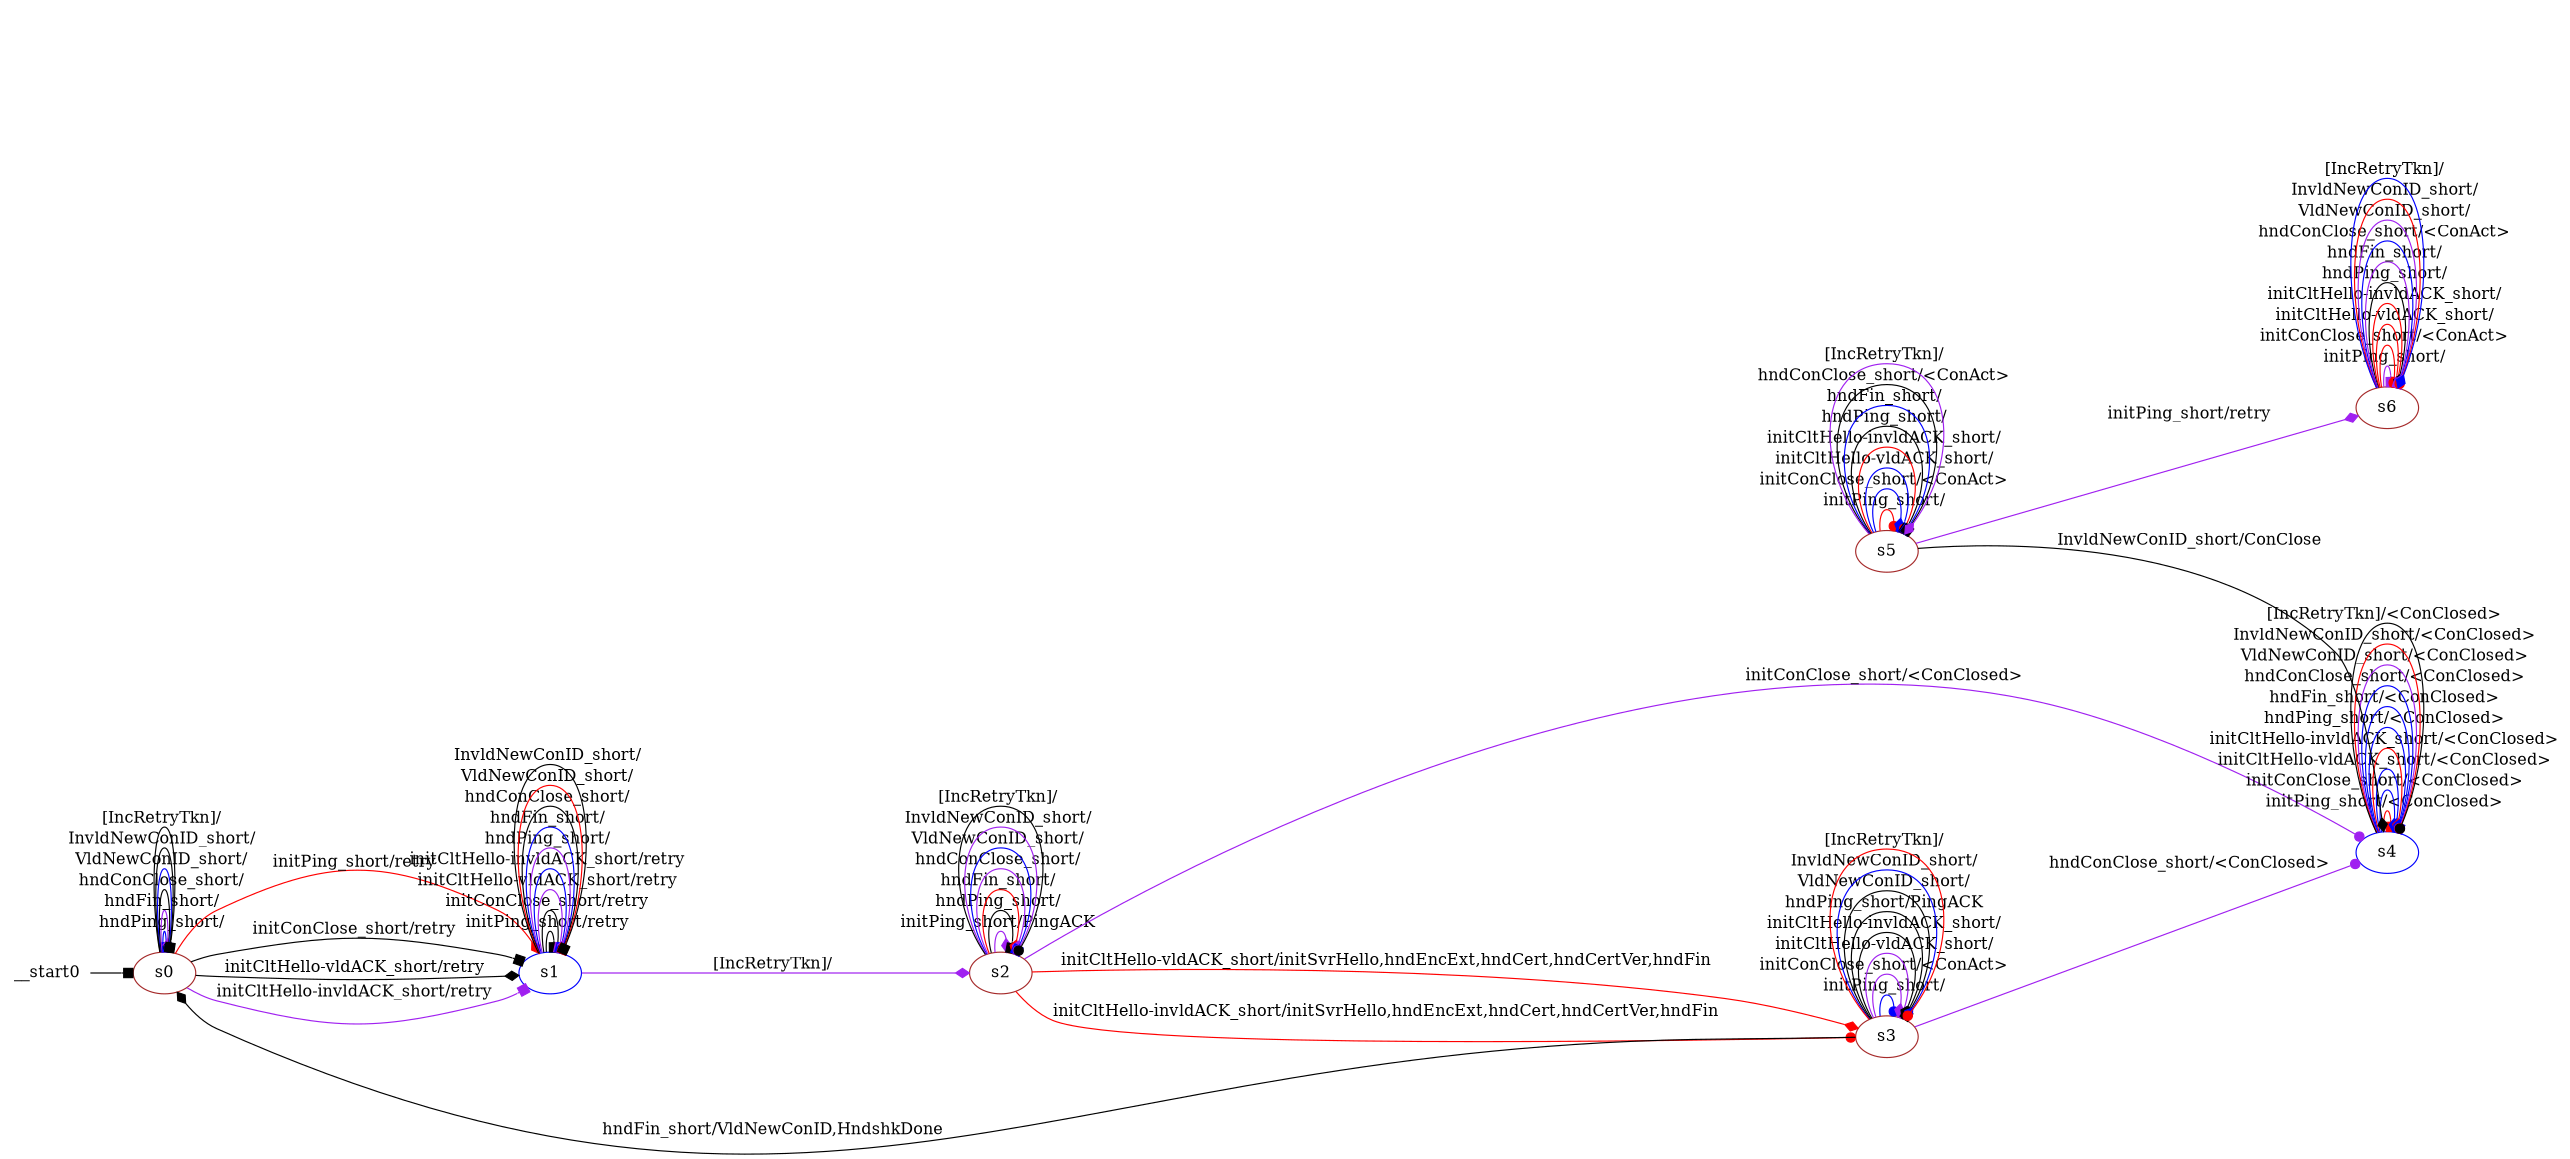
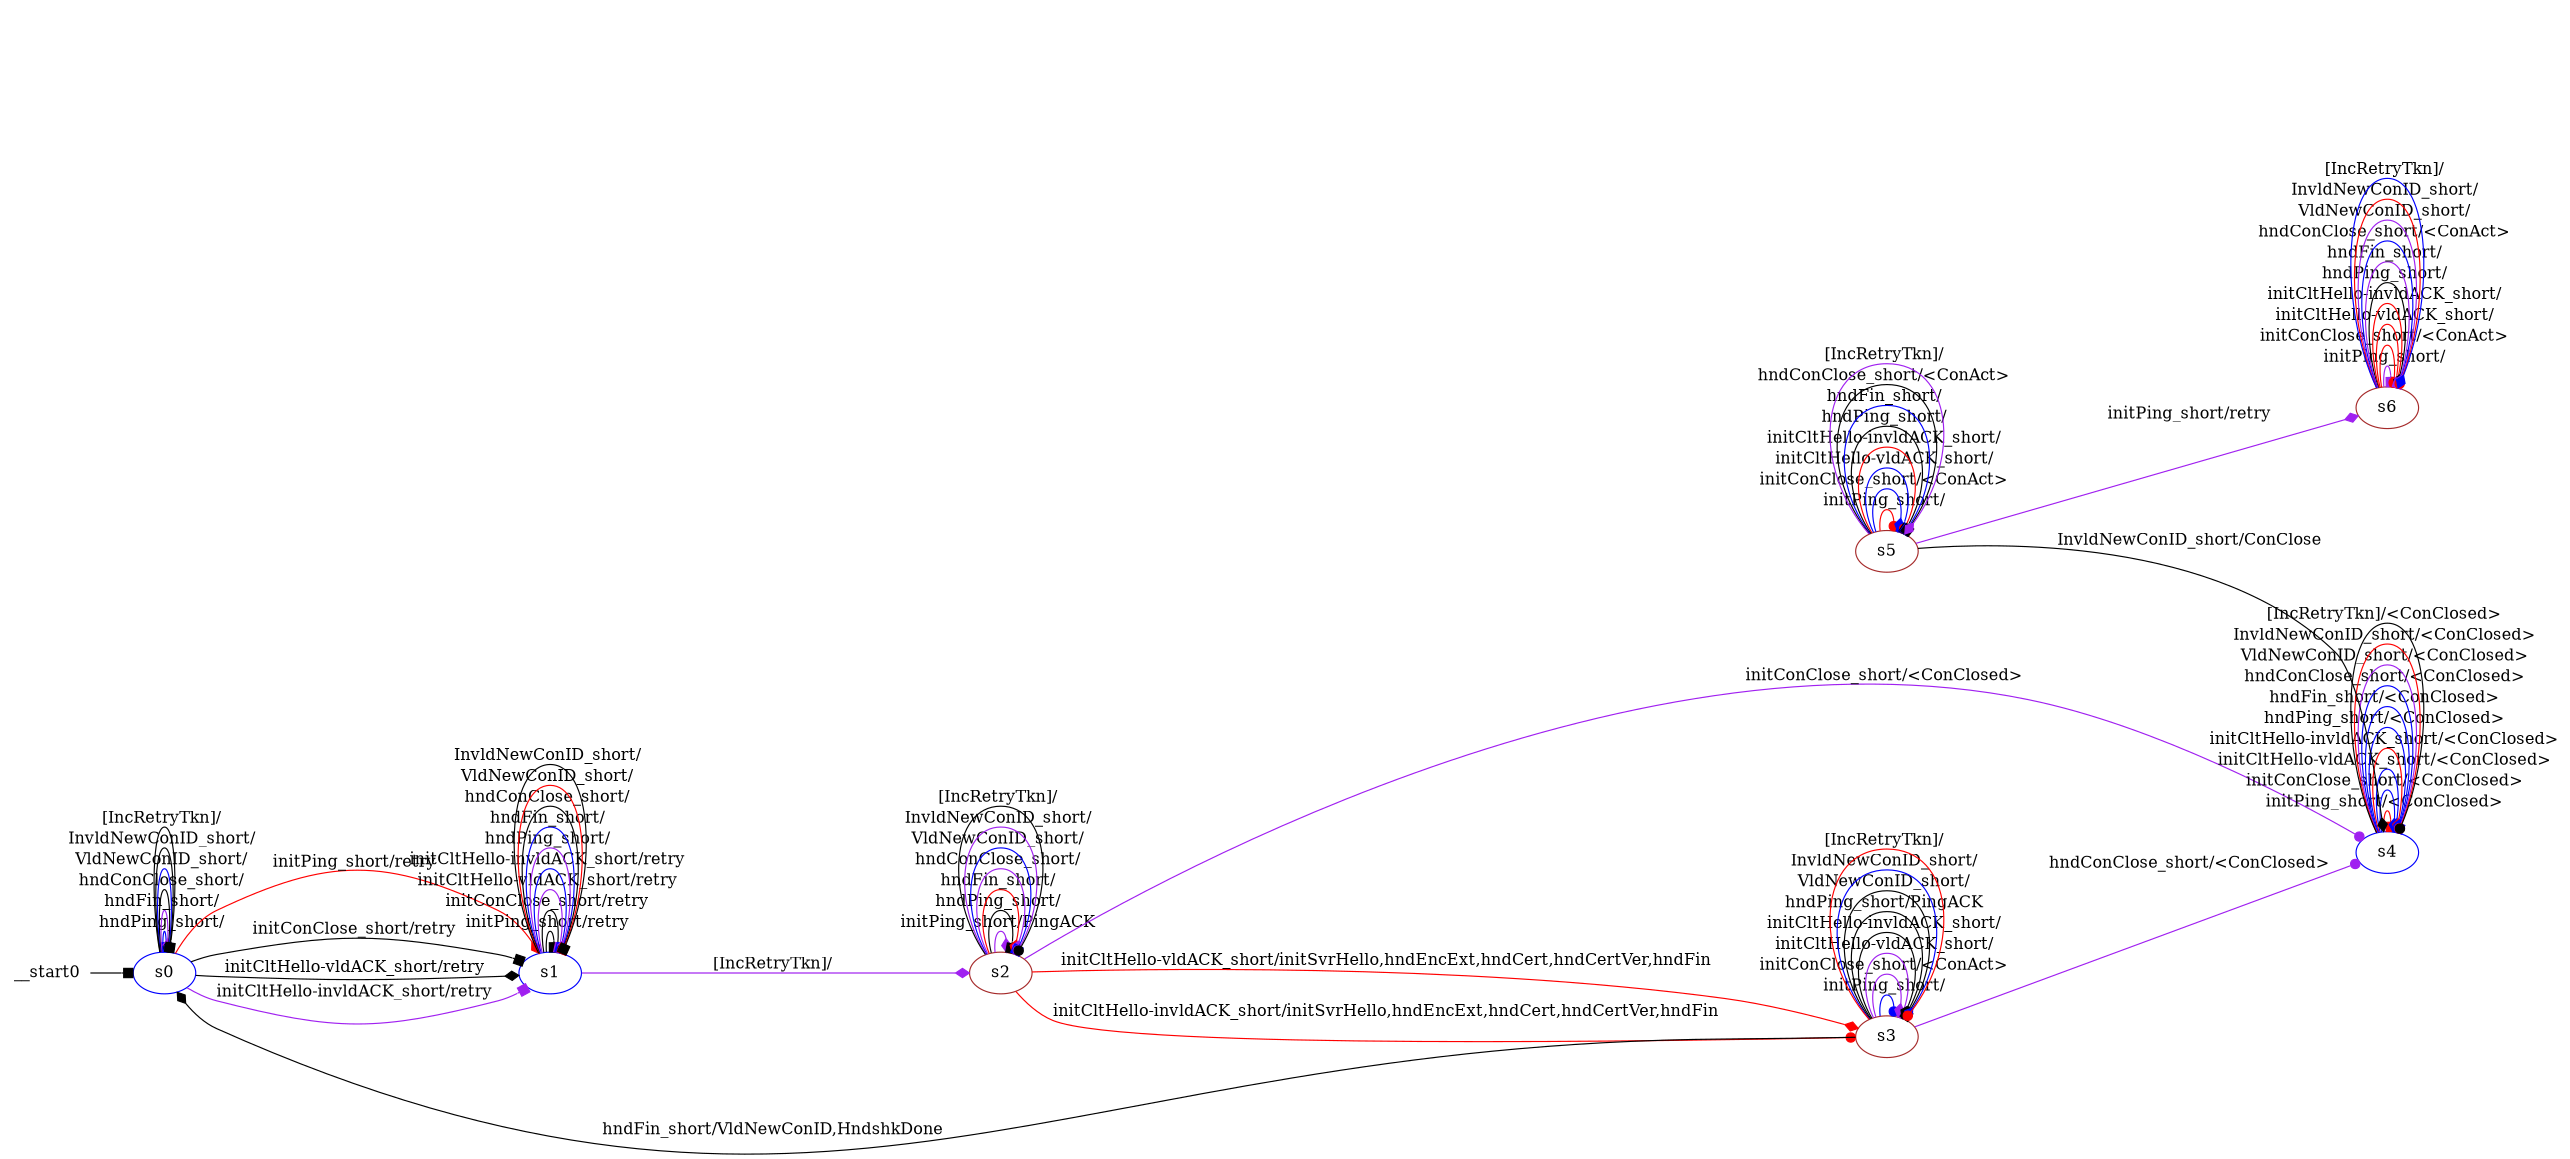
(164, 973) -> (164, 973)
